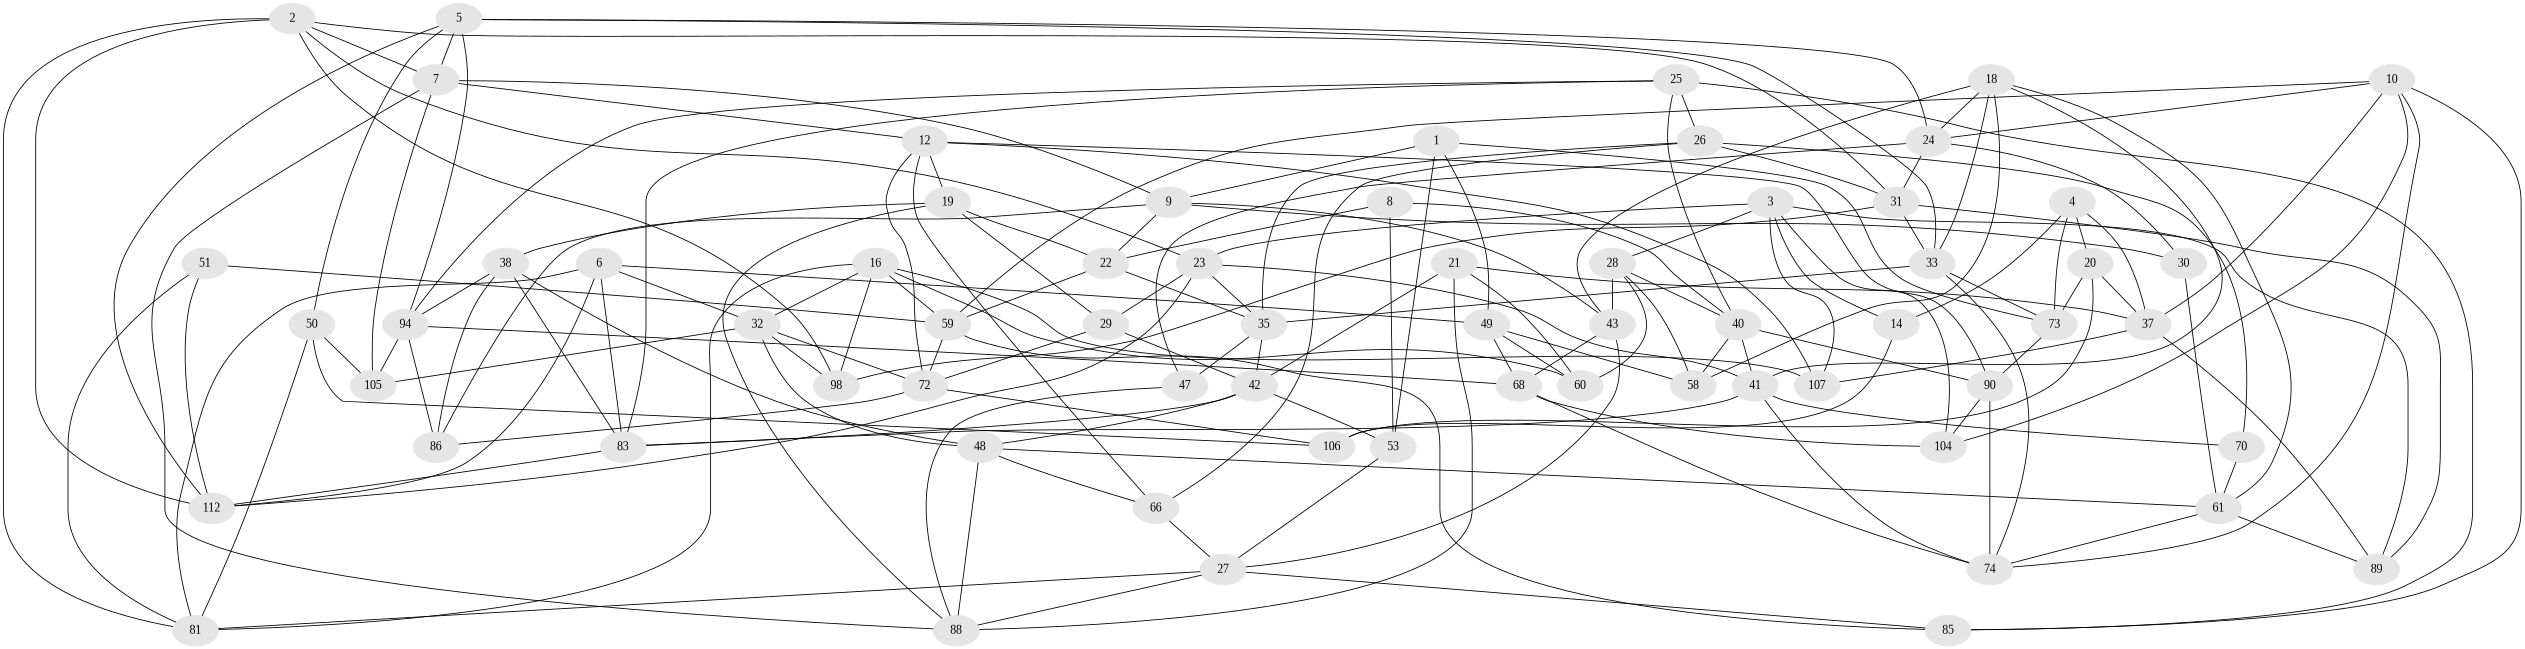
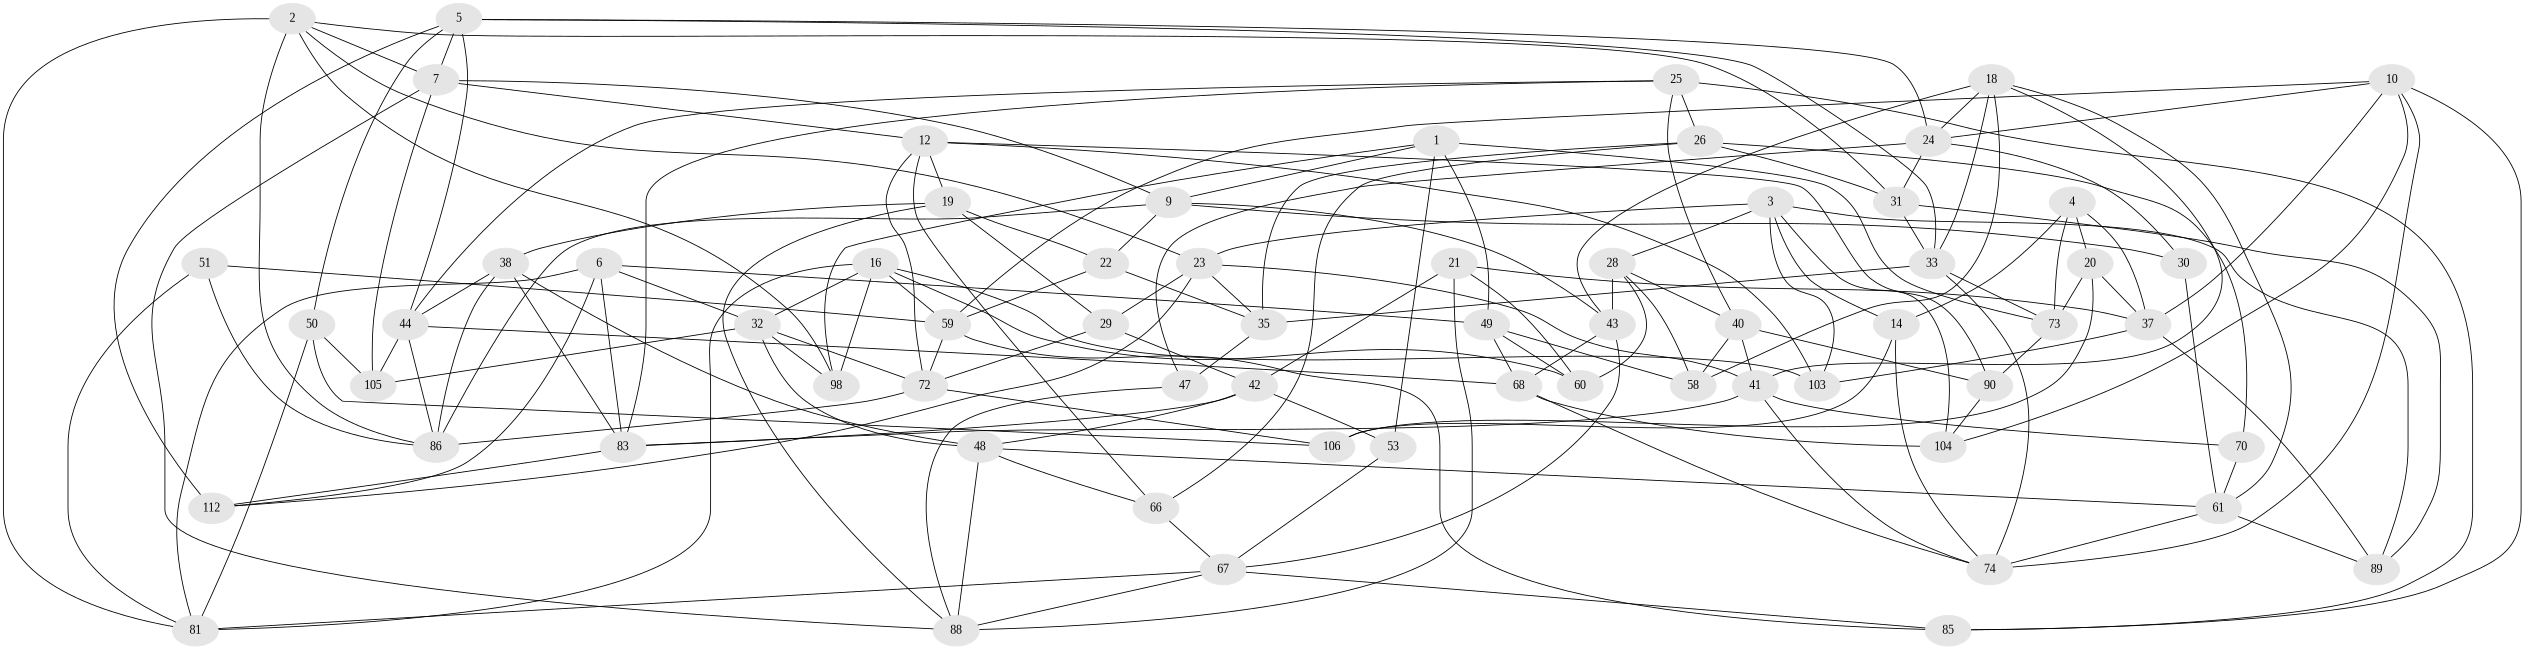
(1390, 202) -> none
(36, 223) -> (259, 278)
(1361, 267) -> (1065, 201)
(405, 325) -> (405, 325)
(1260, 351) -> none
(187, 386) -> (280, 400)
(1817, 386) -> (1817, 386)
(1990, 478) -> (1911, 458)
(1223, 570) -> (1223, 570)
